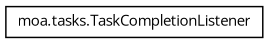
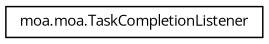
(134, 22) -> (134, 22)
